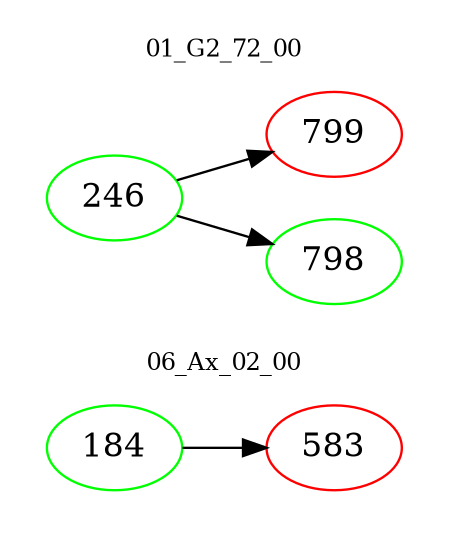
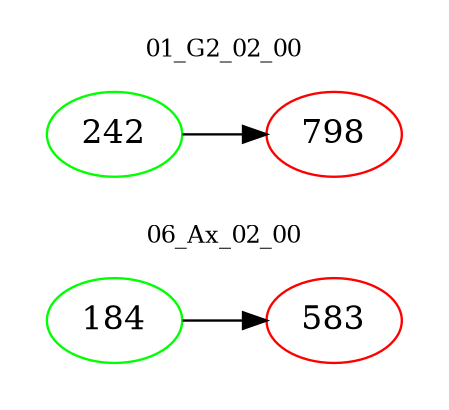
(224, 51) -> (224, 51)
(334, 134) -> none
(115, 198) -> (115, 134)
(334, 262) -> (334, 134)
